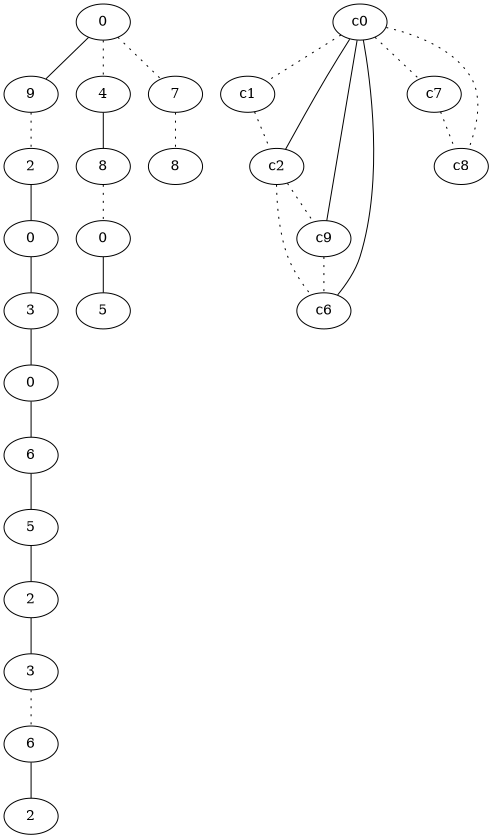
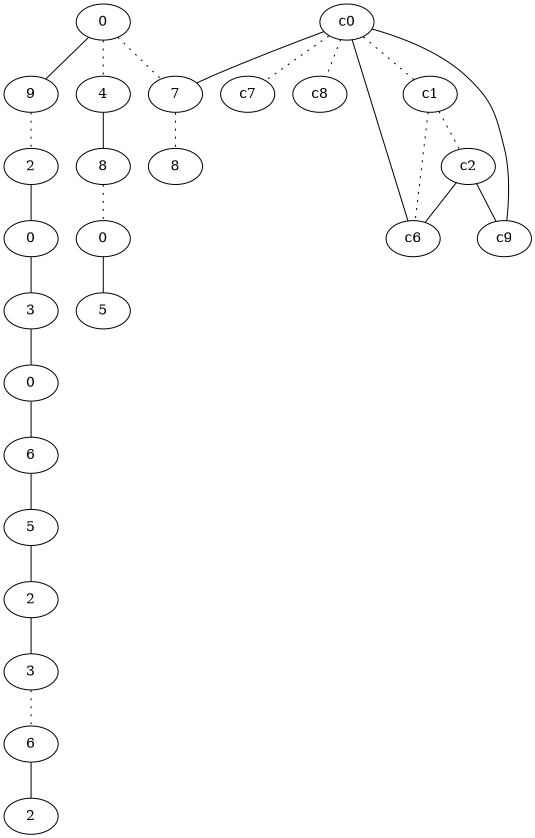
(317, 94) -> (260, 56)
(448, 130) -> none
(300, 203) -> (486, 203)
(284, 243) -> (441, 203)
(324, 275) -> (422, 166)
